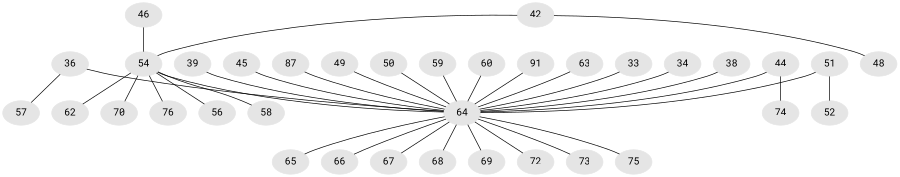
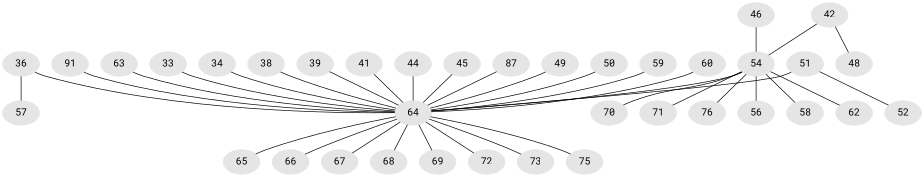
none -> (364, 64)
none -> (658, 113)
(781, 113) -> none
